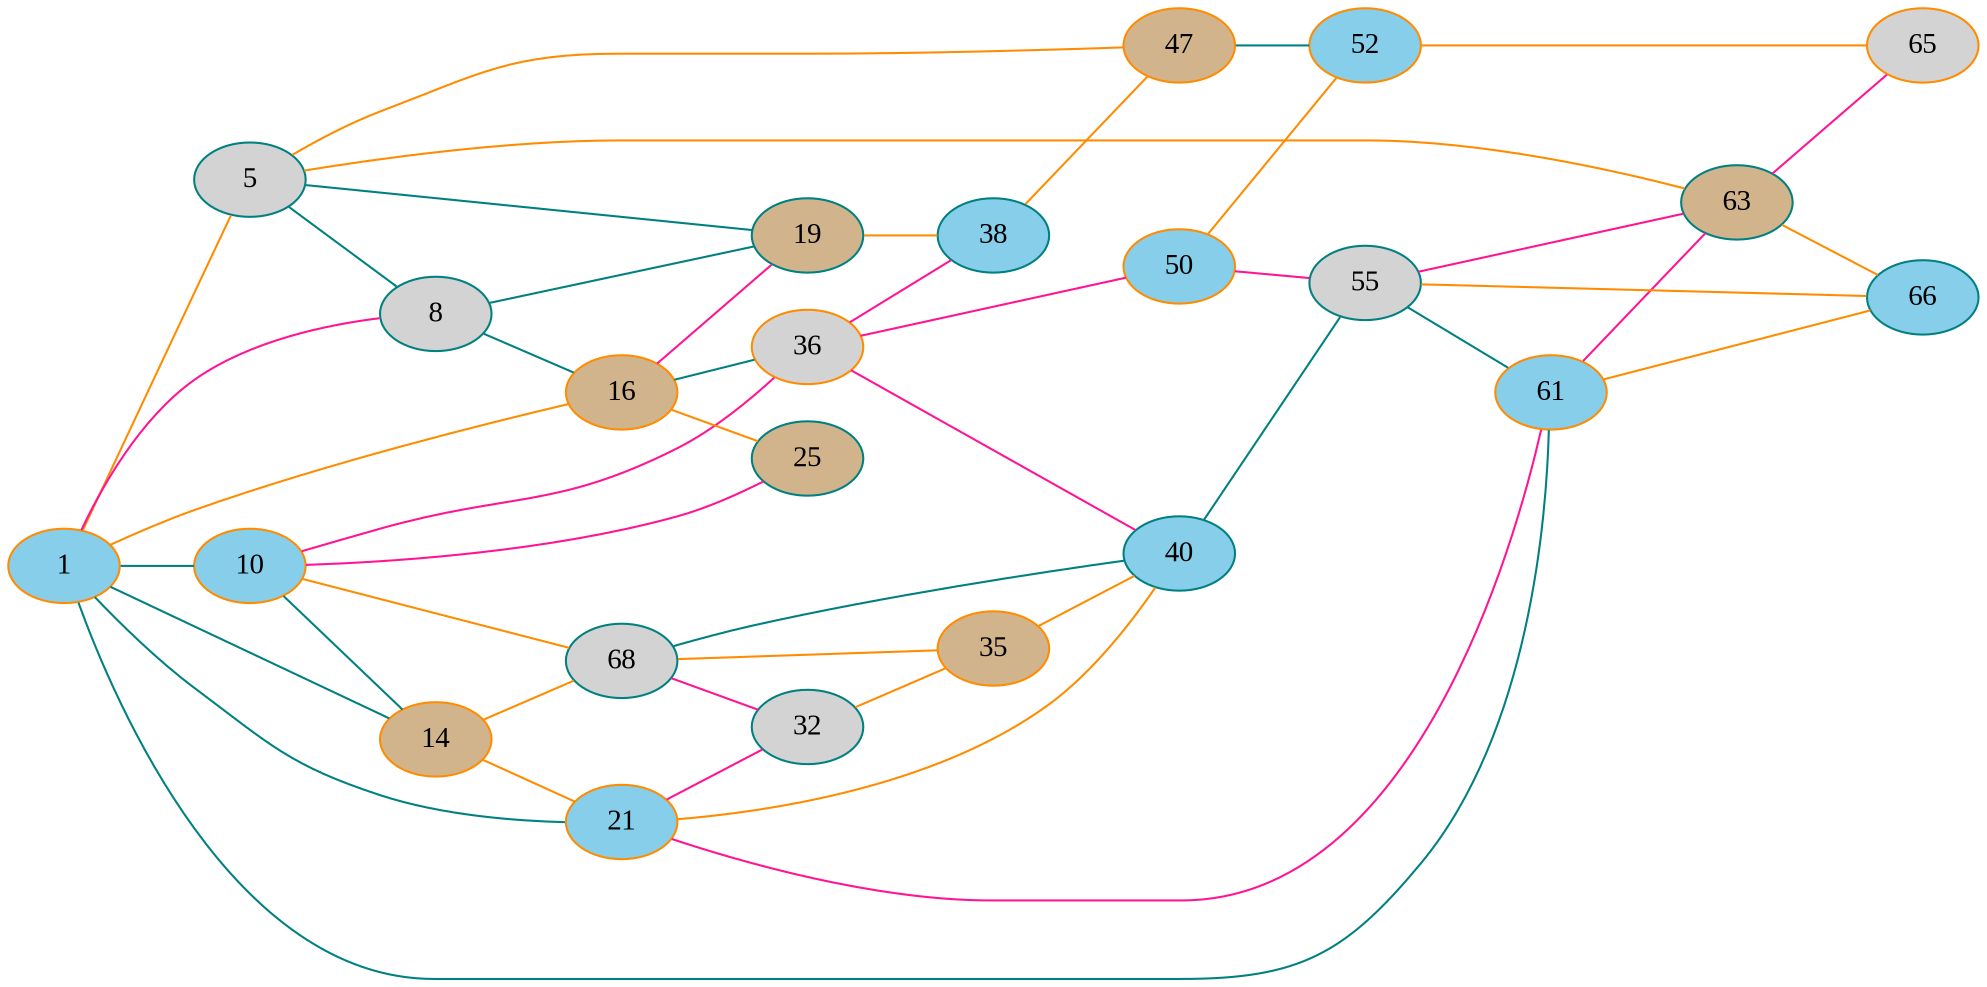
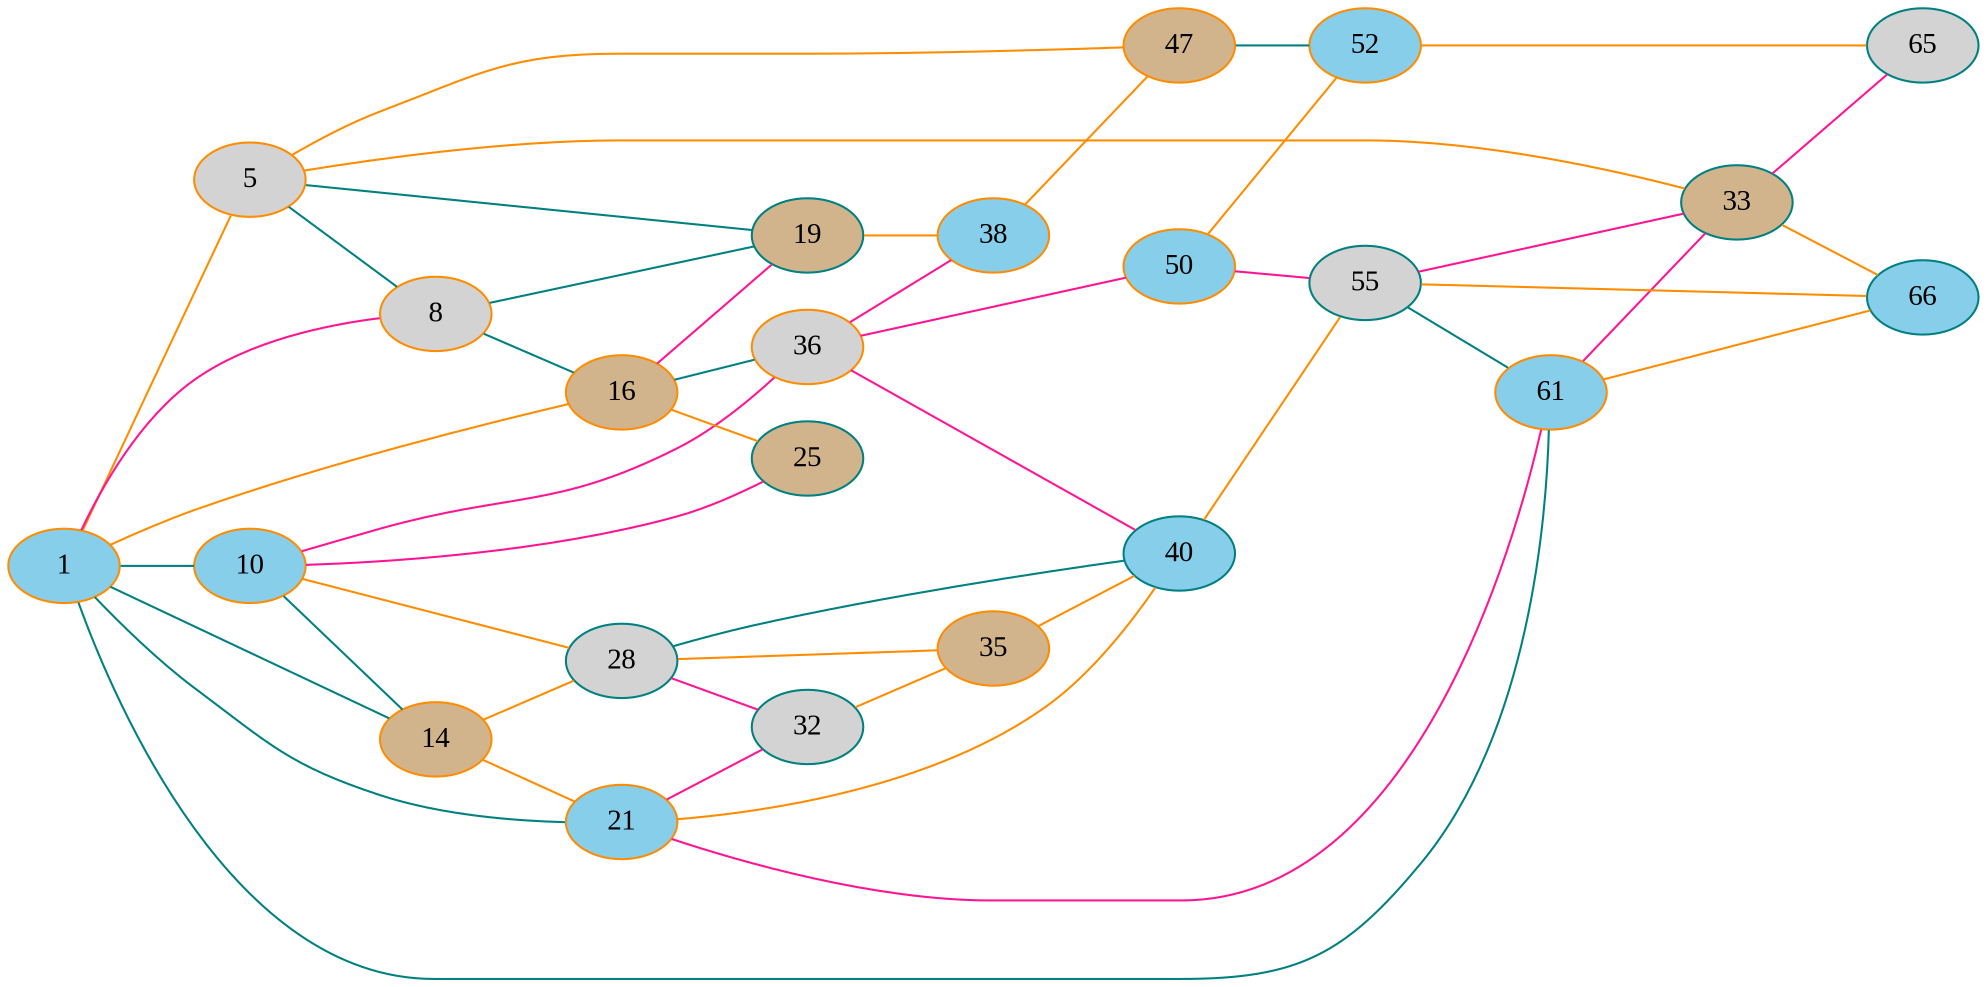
(1923, 45) -> (1923, 45)
(250, 180) -> (250, 180)
(1737, 202) -> (1737, 202)
(993, 235) -> (993, 235)
(436, 314) -> (436, 314)
(1272, 418) -> (1272, 418)
(622, 661) -> (622, 661)
